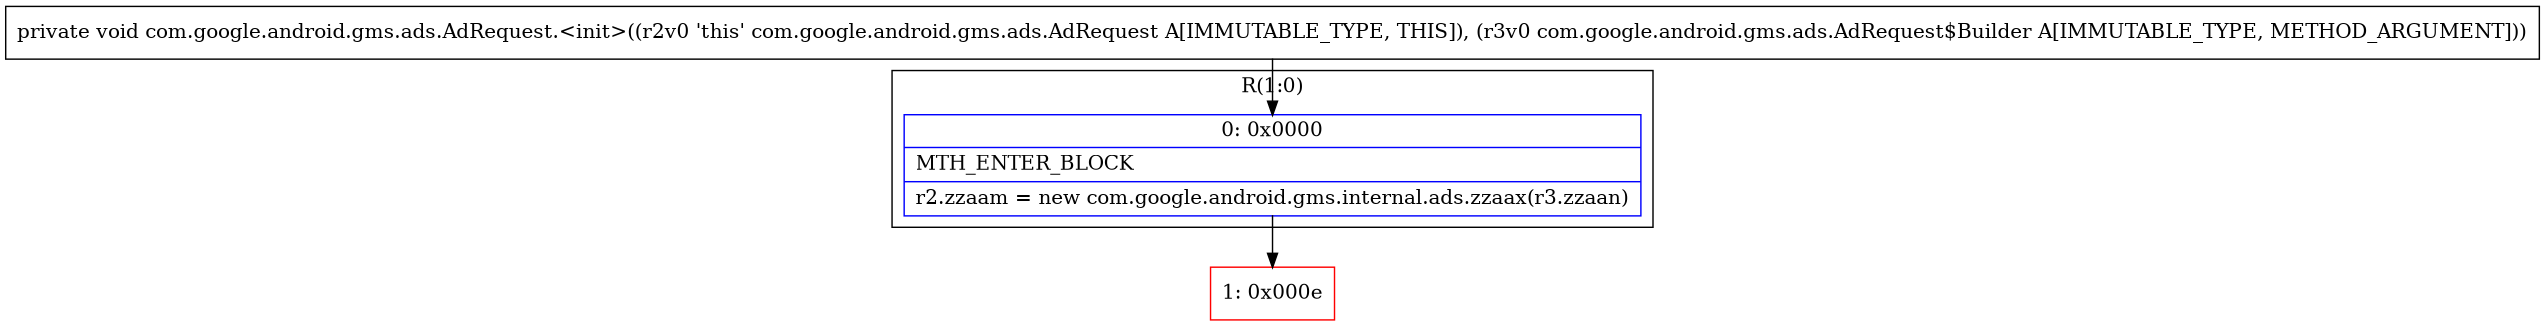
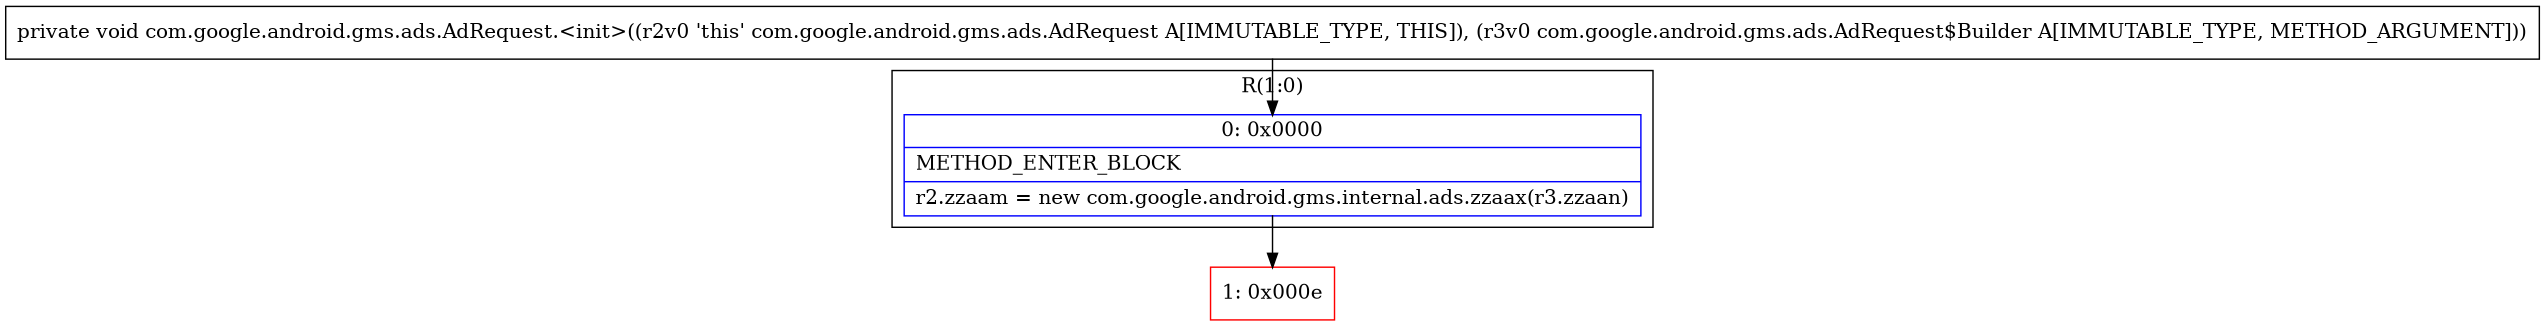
(1025, 164) -> (1049, 164)
